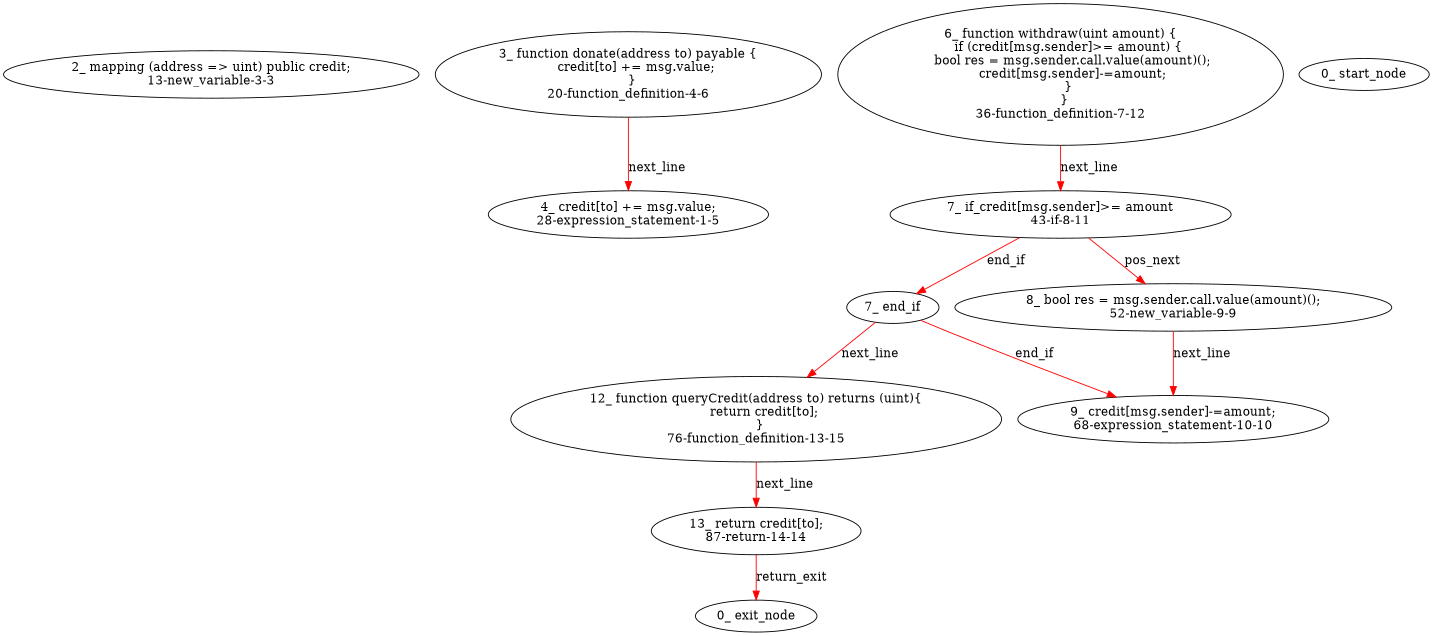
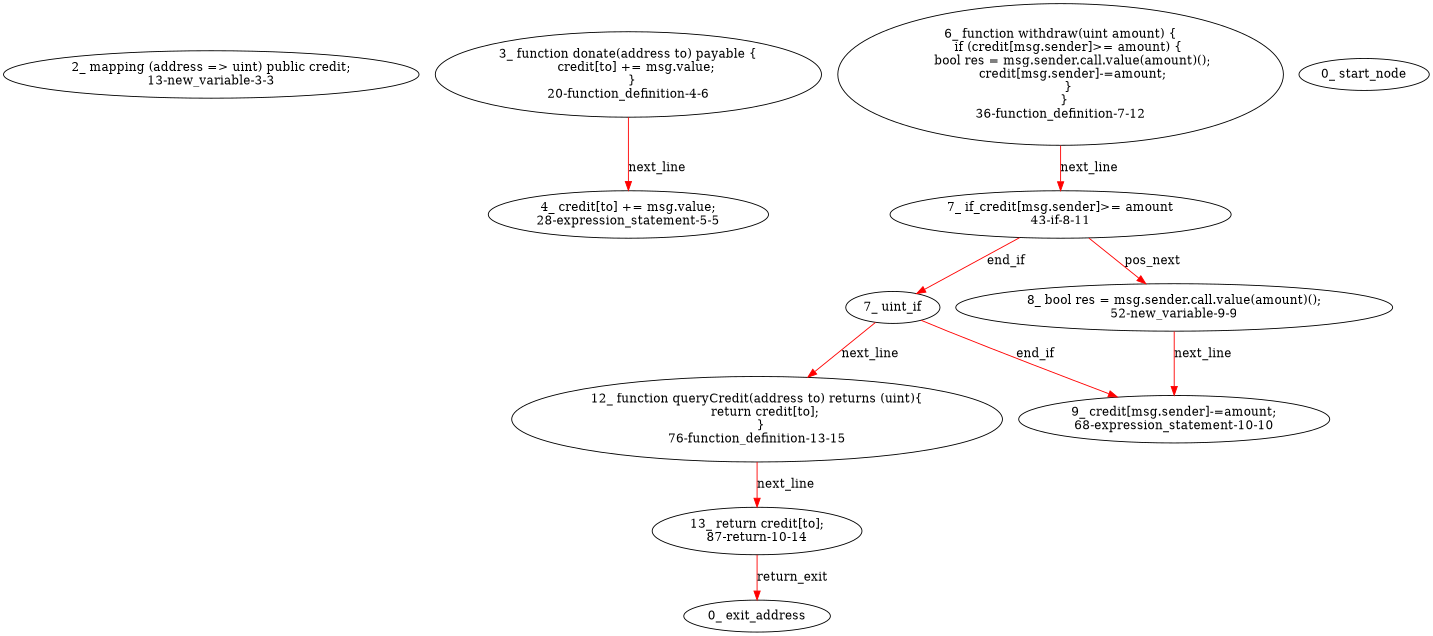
(628, 214) -> (628, 214)
(893, 307) -> (893, 307)
(756, 531) -> (757, 531)
(756, 616) -> (757, 616)
